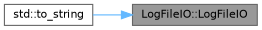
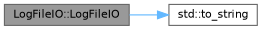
(107, 15) -> (143, 15)
